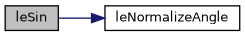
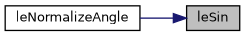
(75, 18) -> (157, 18)
